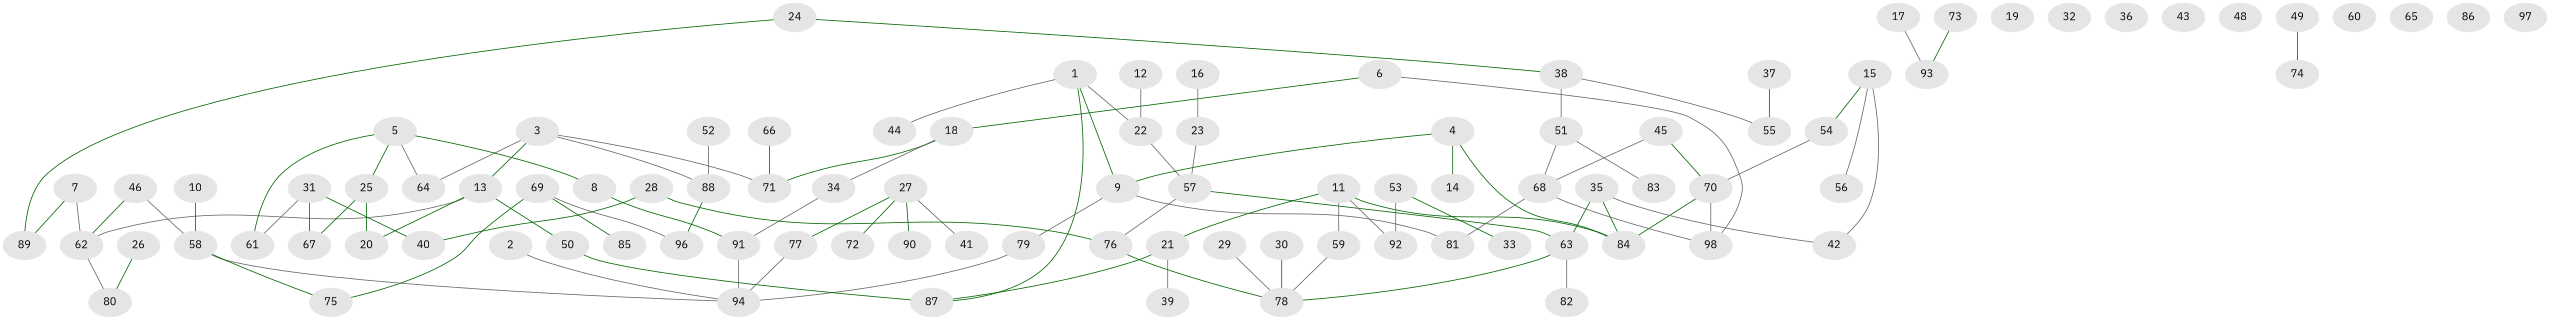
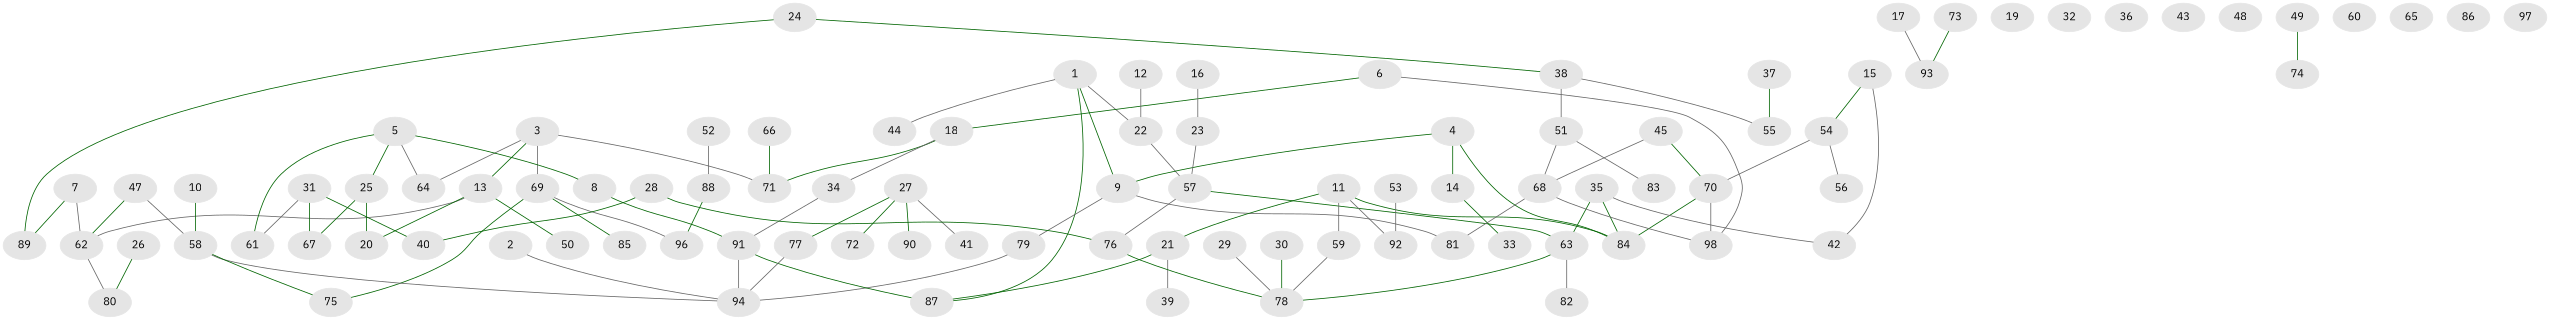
(1858, 132) -> (1834, 160)
(625, 156) -> (538, 159)
(135, 188) -> (135, 188)
(1439, 210) -> (1476, 212)
(746, 284) -> (832, 280)
